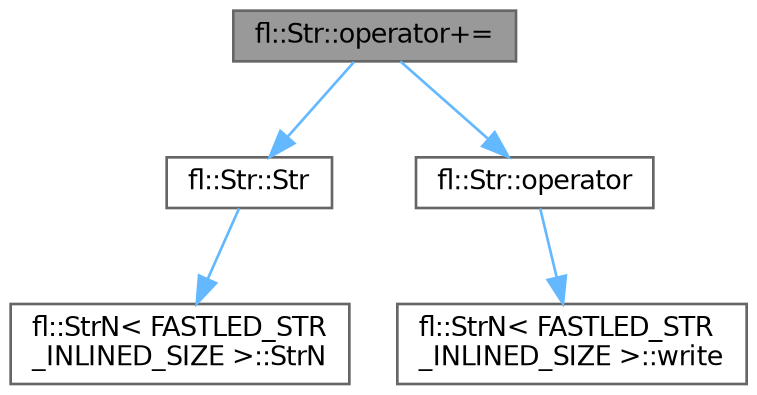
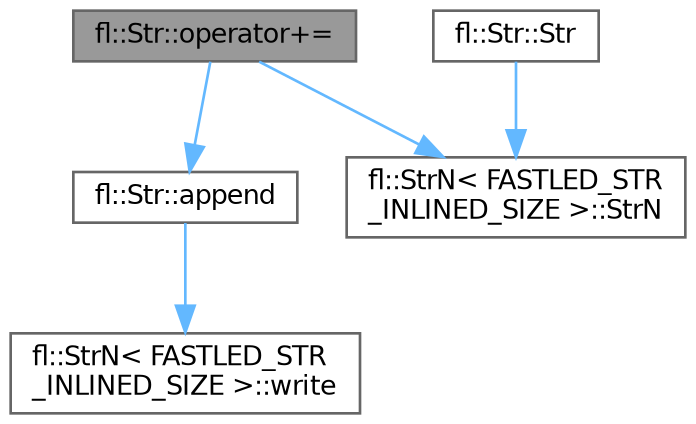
(321, 99) -> (339, 103)
(535, 183) -> (185, 197)
